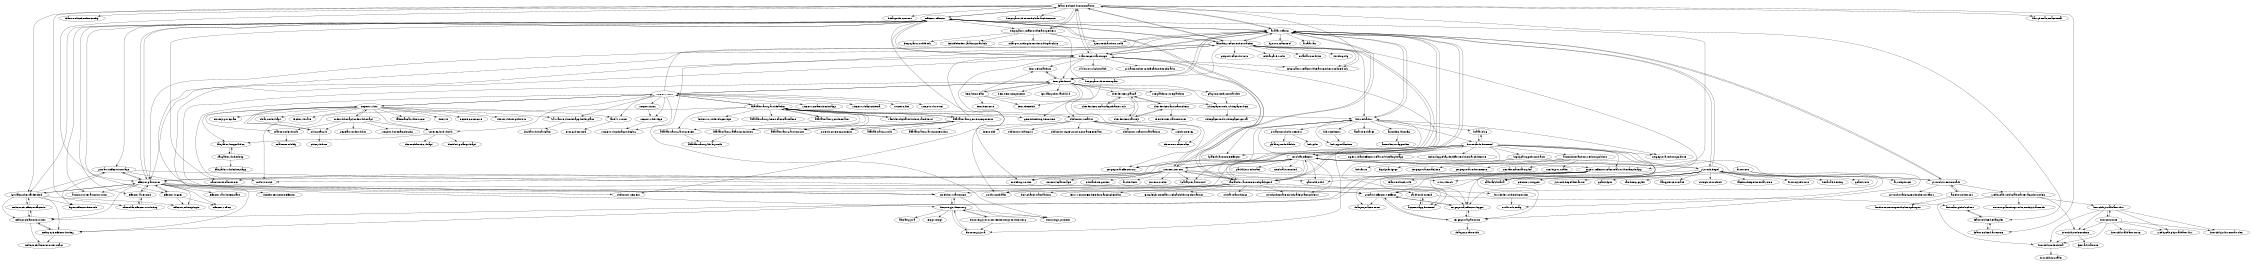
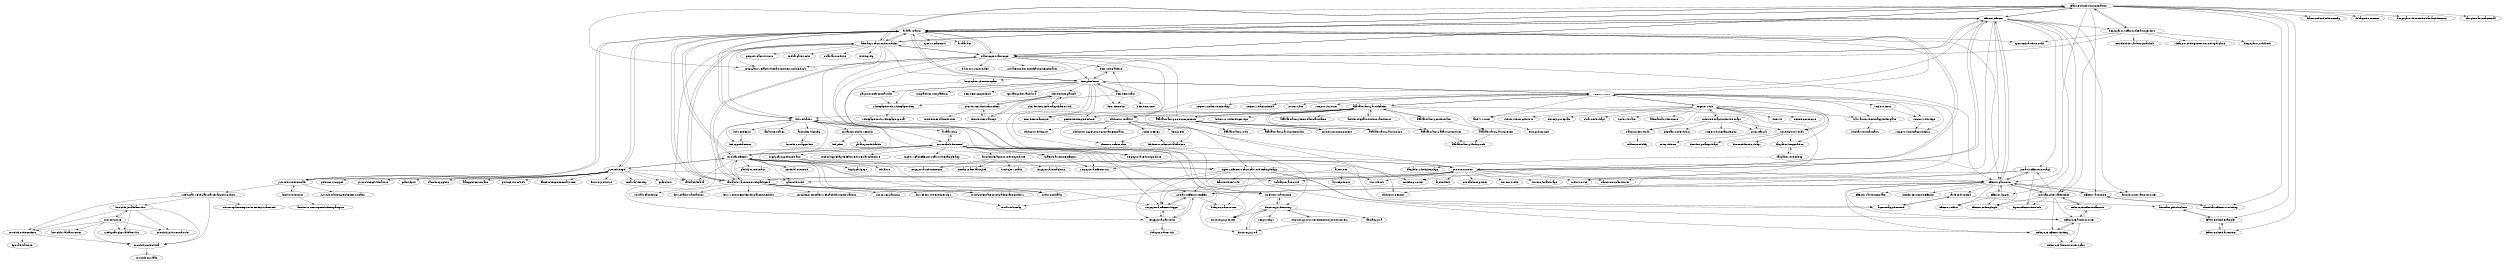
none -> (1036, 119)
none -> (1158, 137)
none -> (888, 195)
